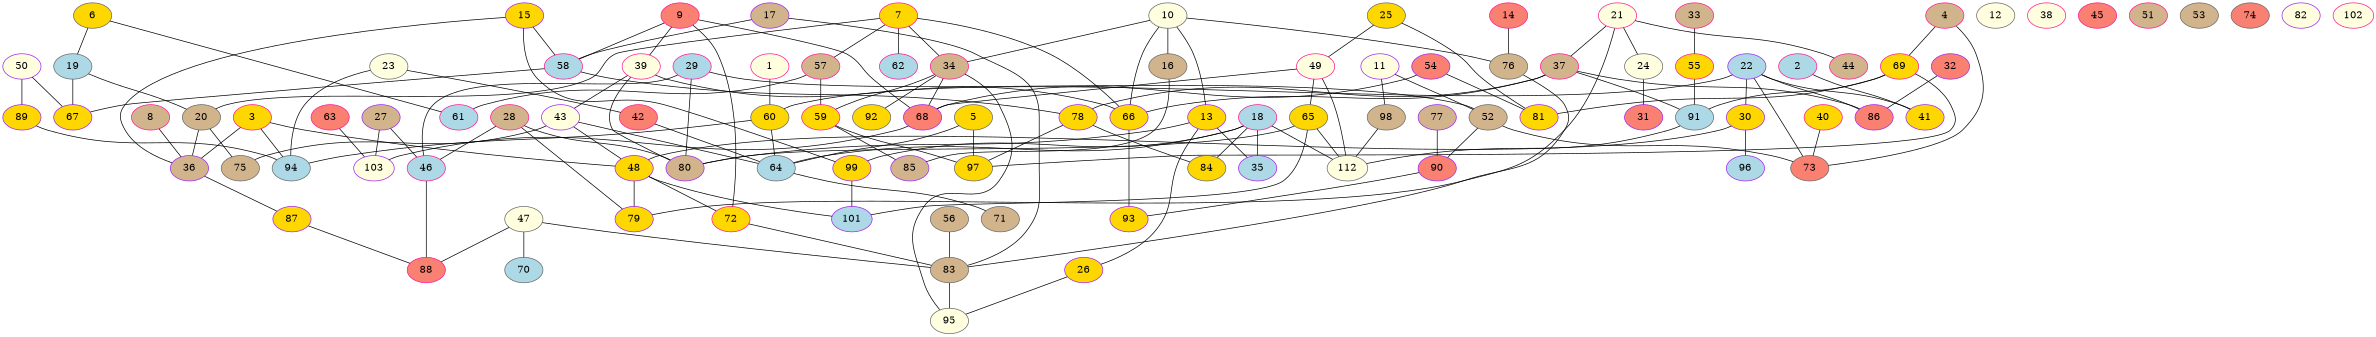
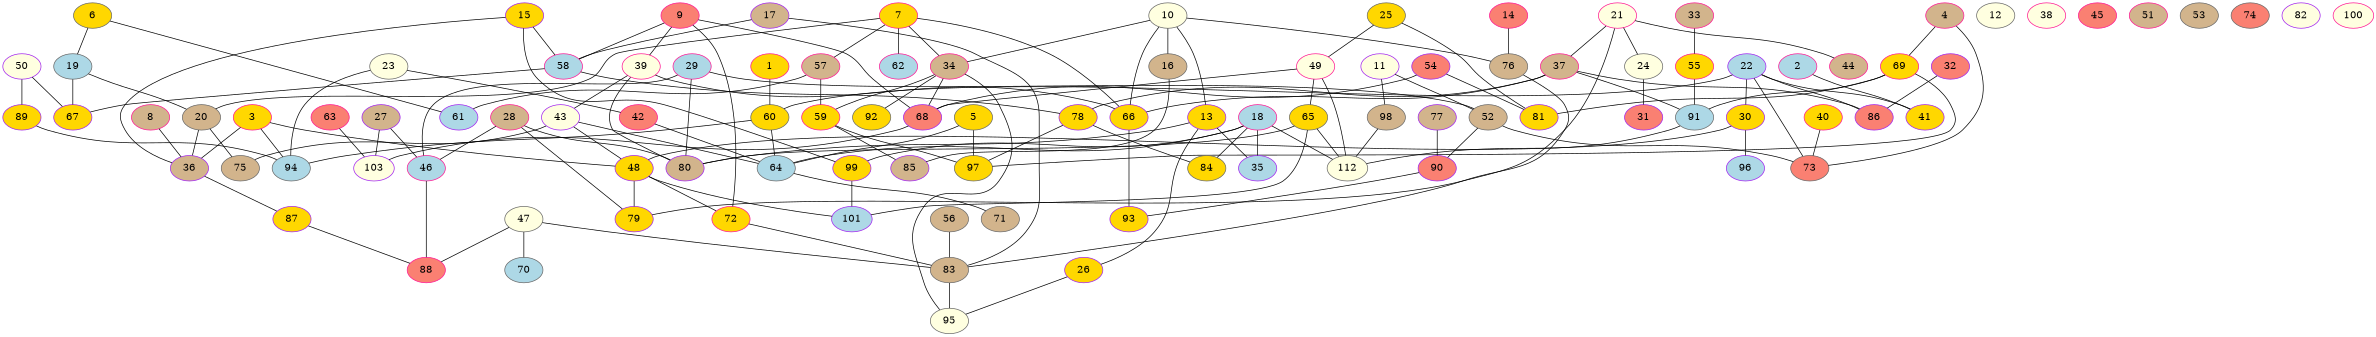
(2353, 16) -> (2353, 16)
(770, 66) -> (770, 66)
(459, 117) -> (459, 117)
